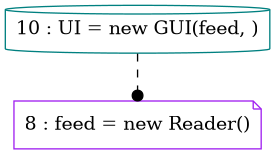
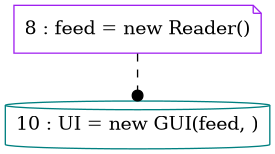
(138, 72) -> (138, 72)
